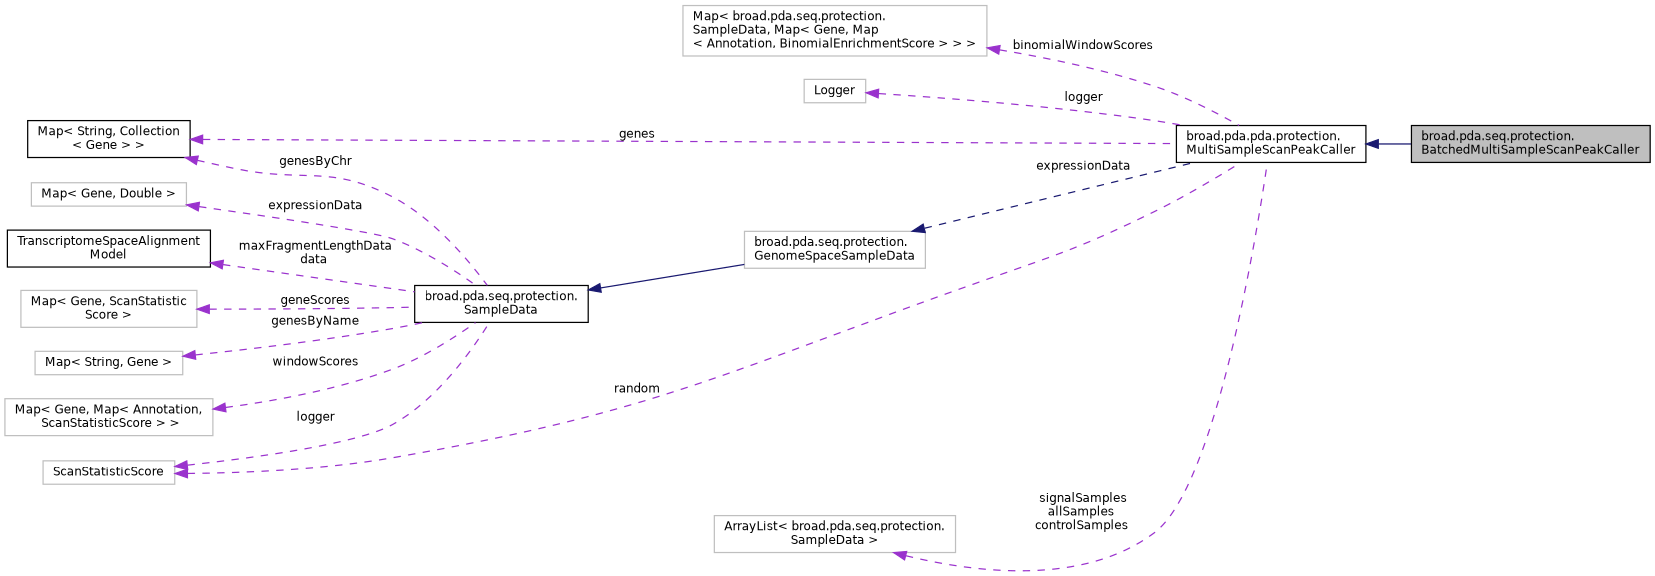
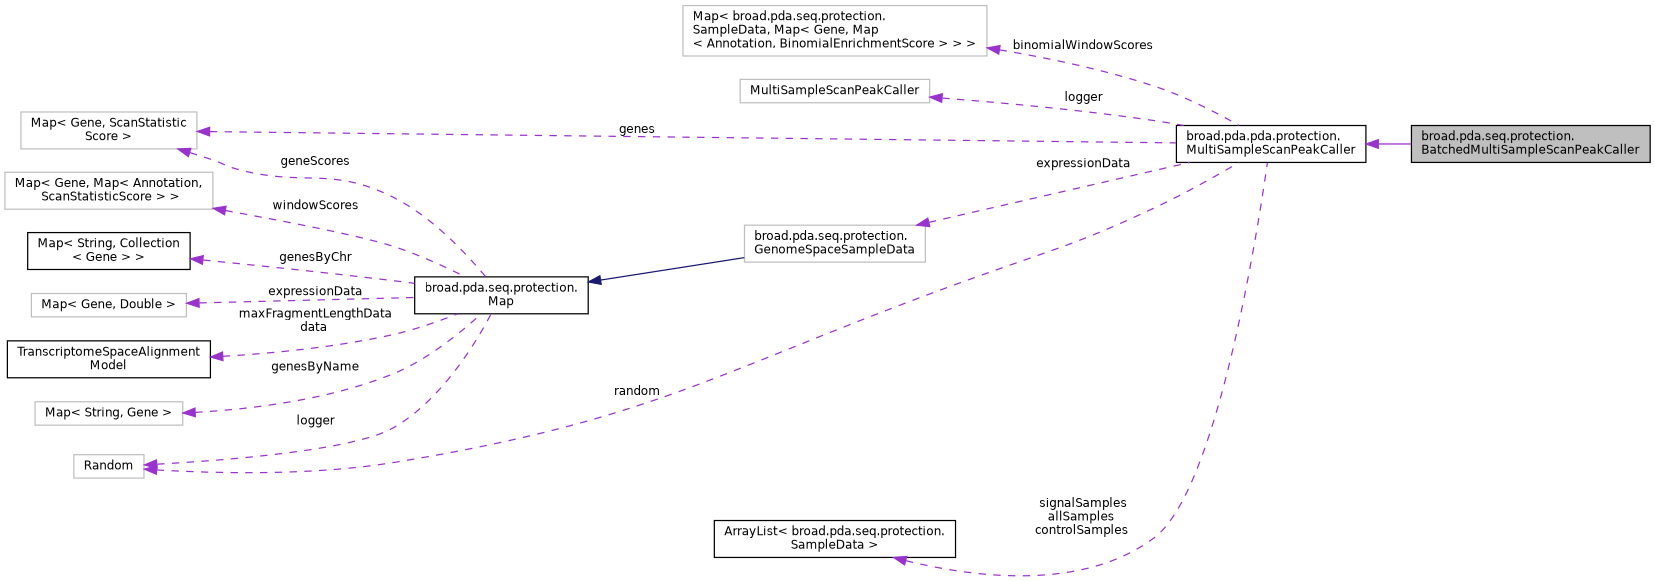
(835, 91) -> (835, 91)
(690, 142) -> (693, 137)
(1395, 144) -> (1395, 144)
(1059, 195) -> (1059, 192)
(501, 304) -> (501, 295)
(109, 473) -> (109, 466)
(835, 534) -> (835, 539)
